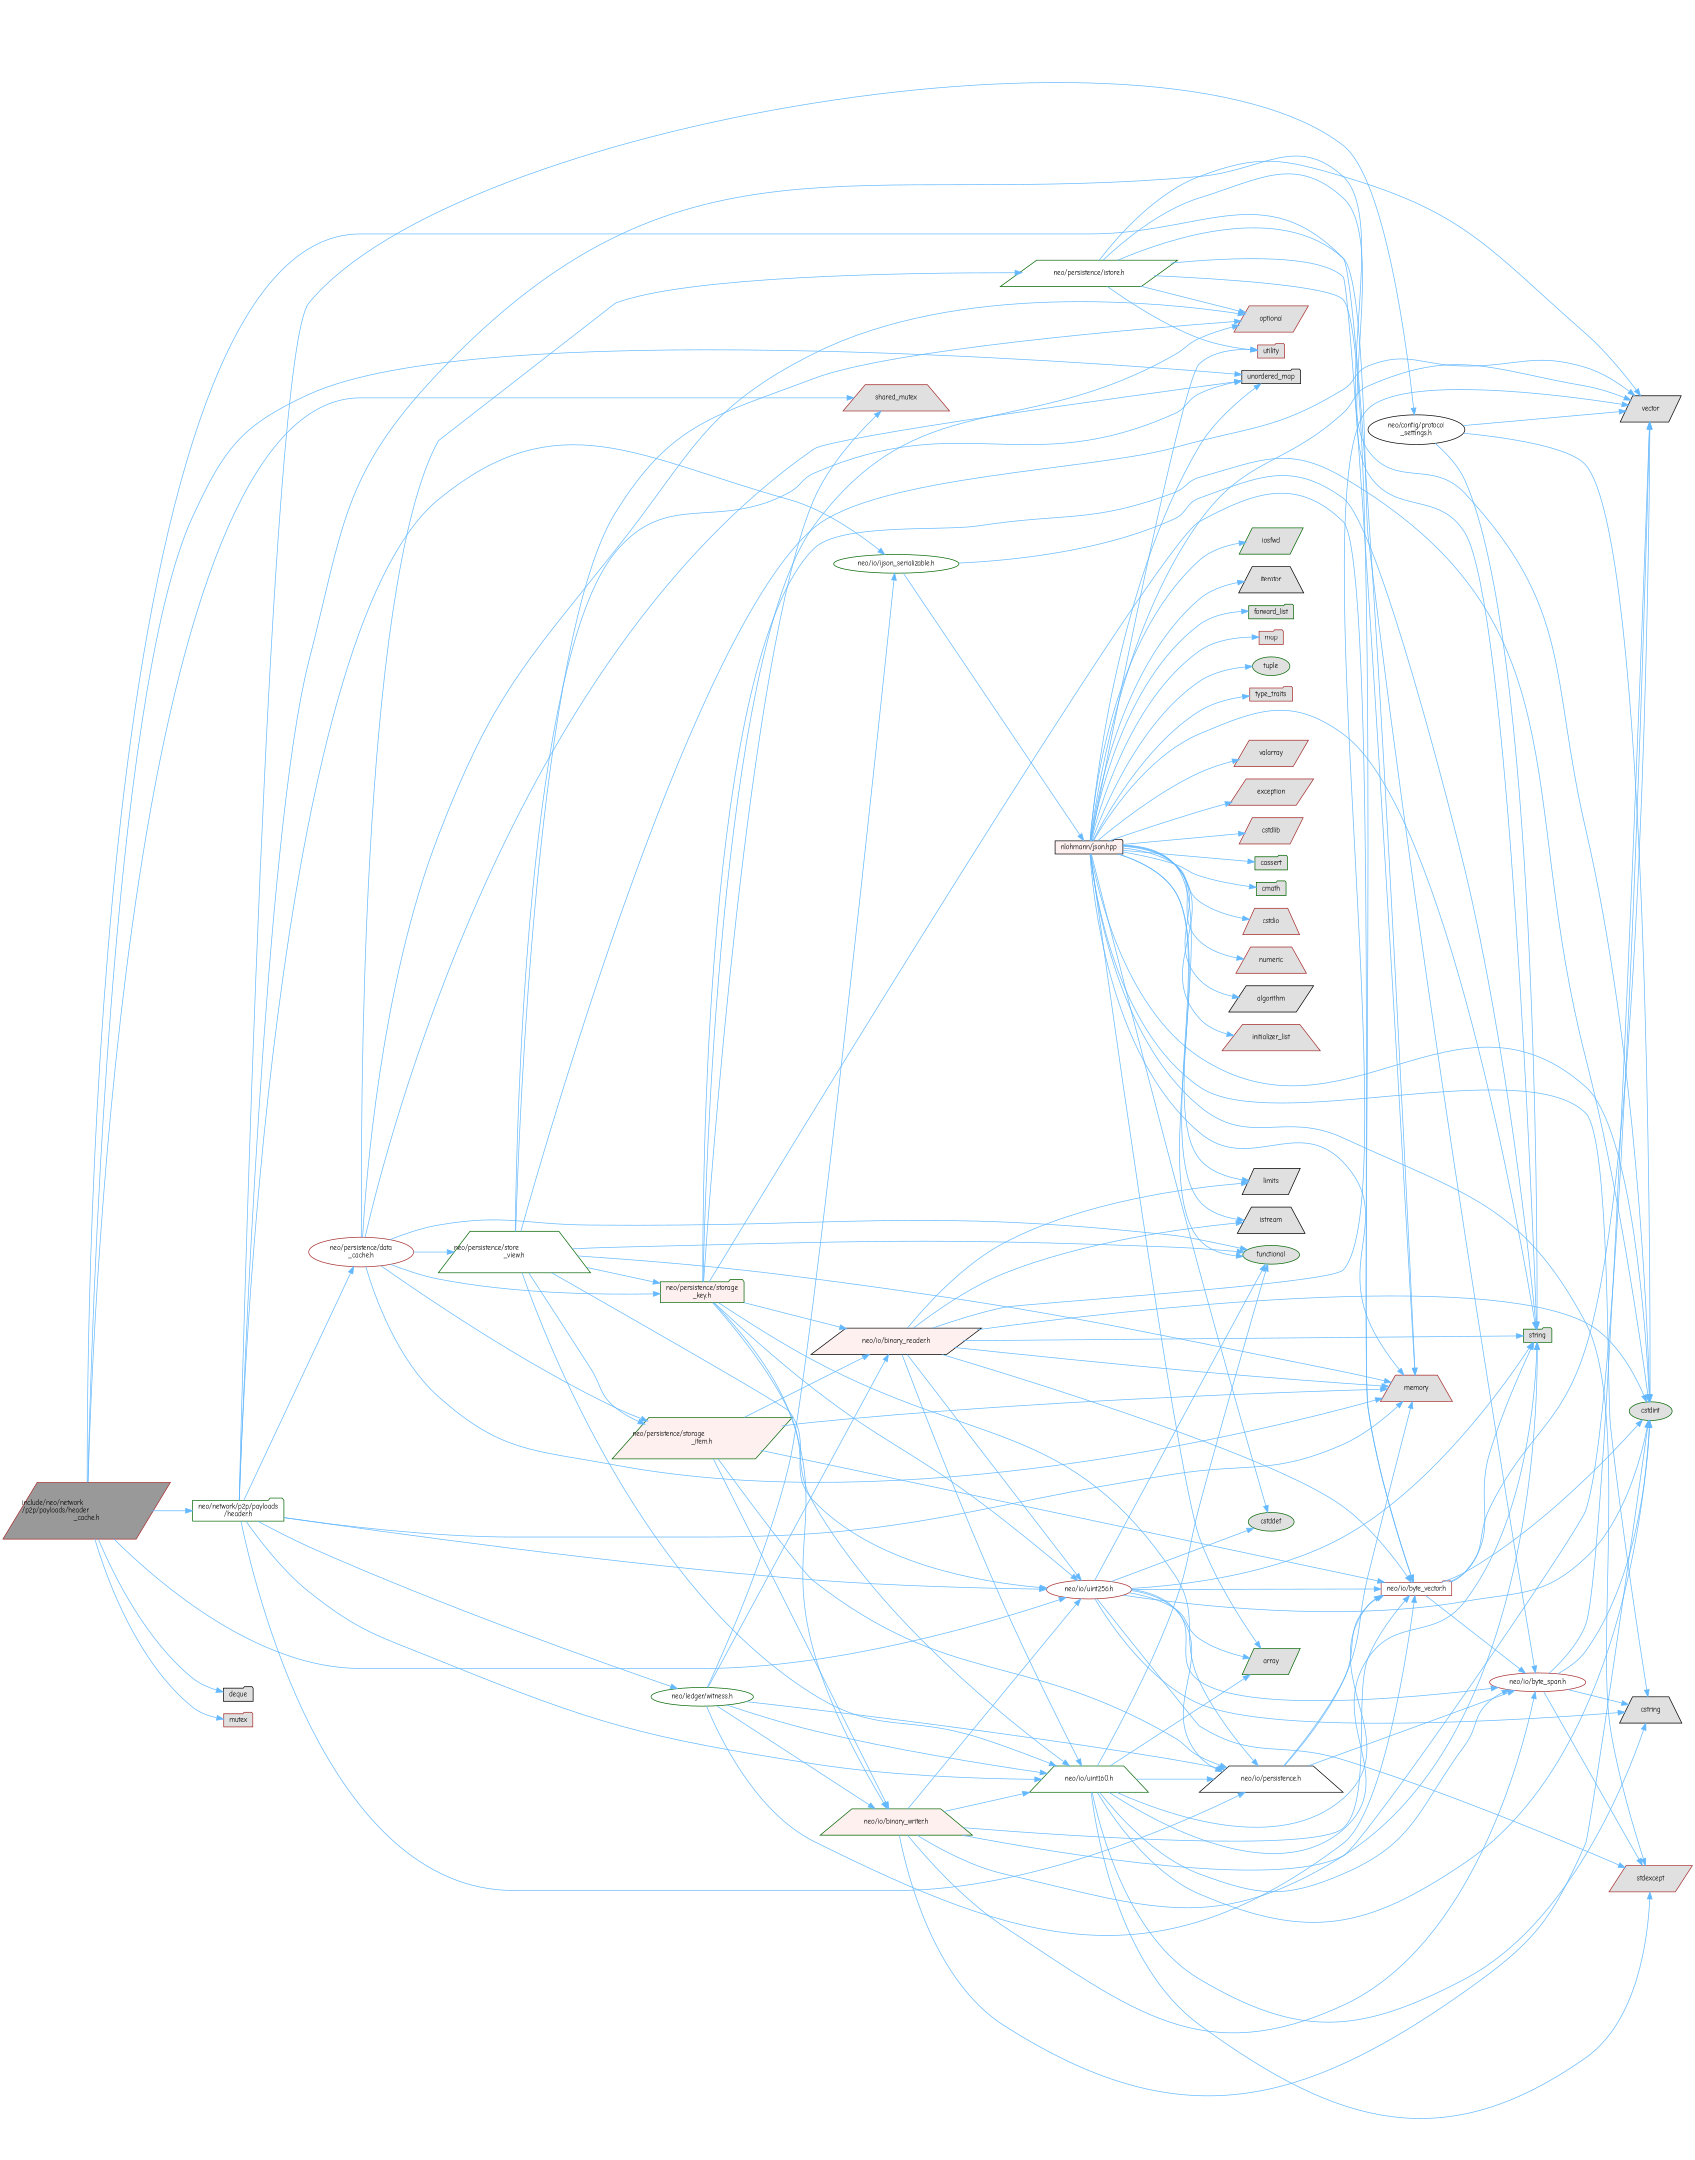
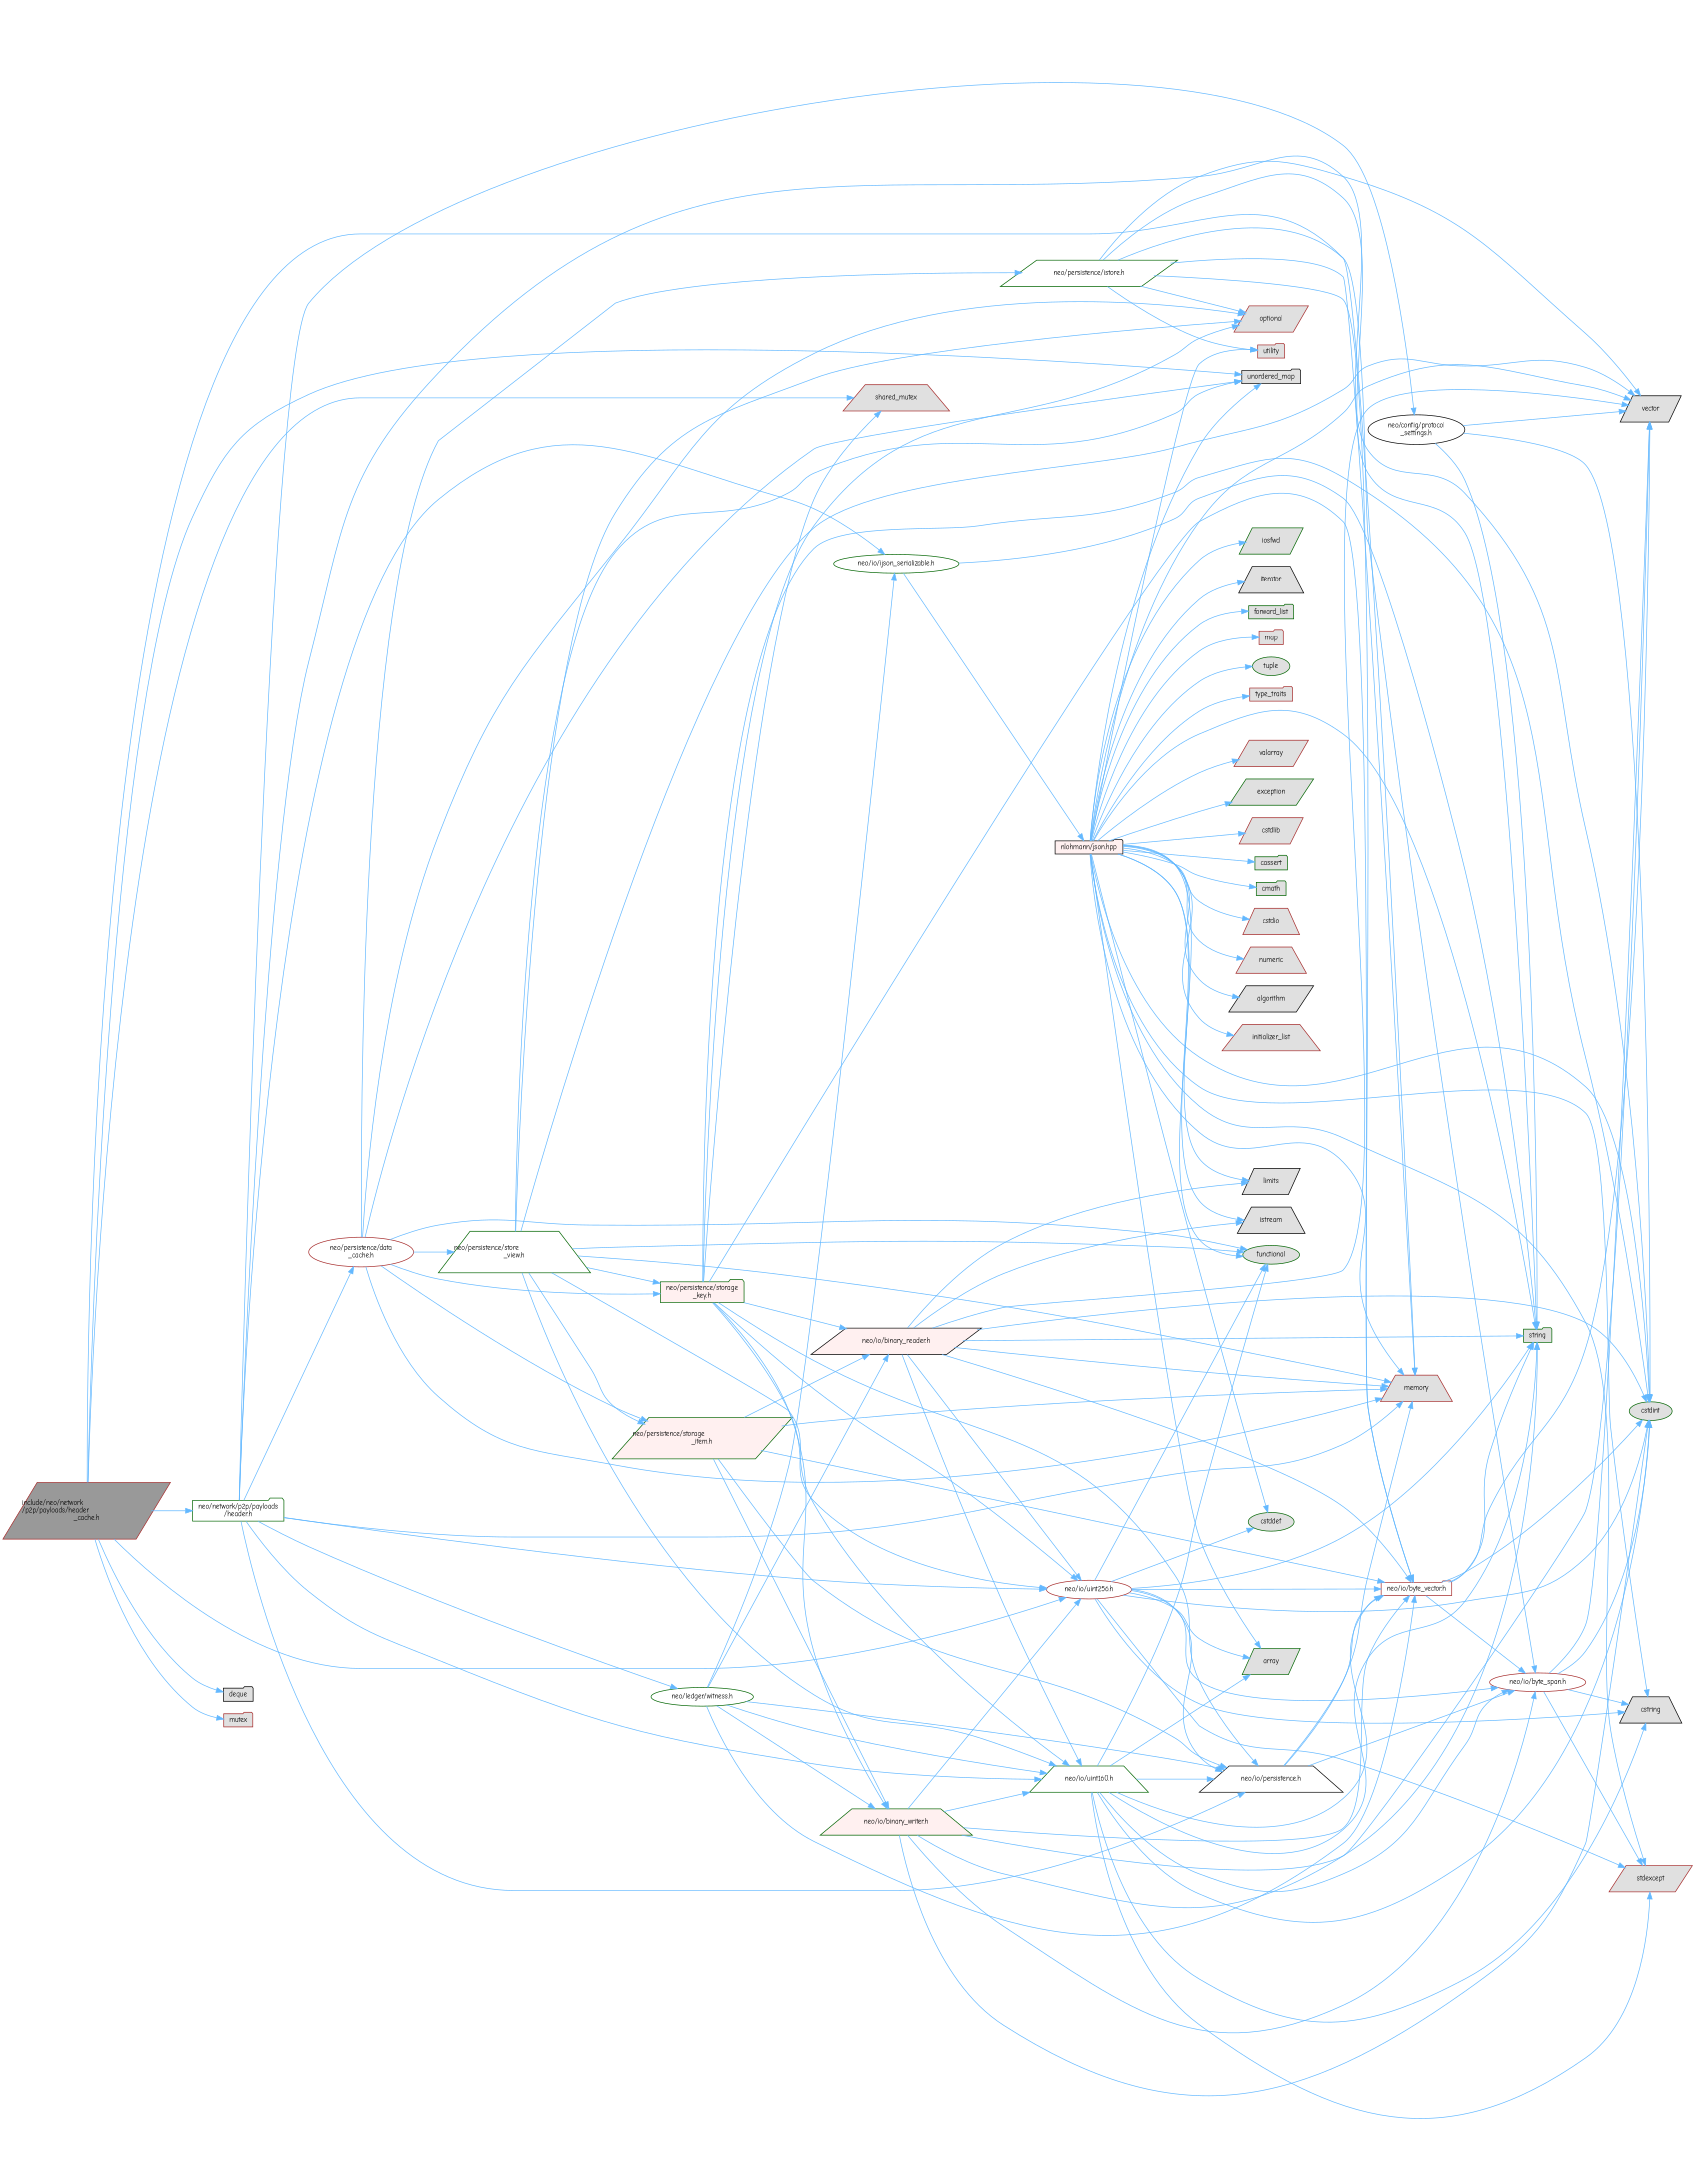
(1271, 792) -> (1271, 792)
